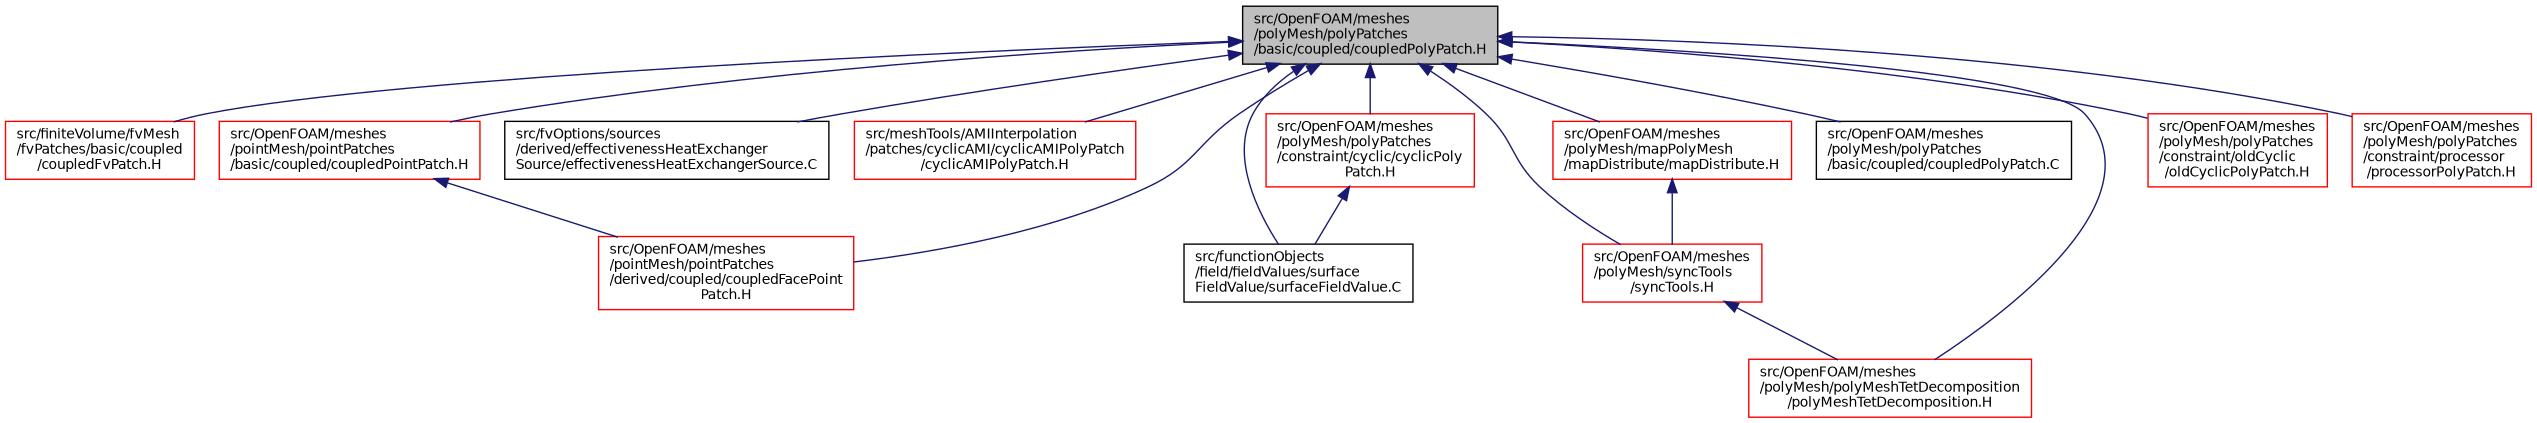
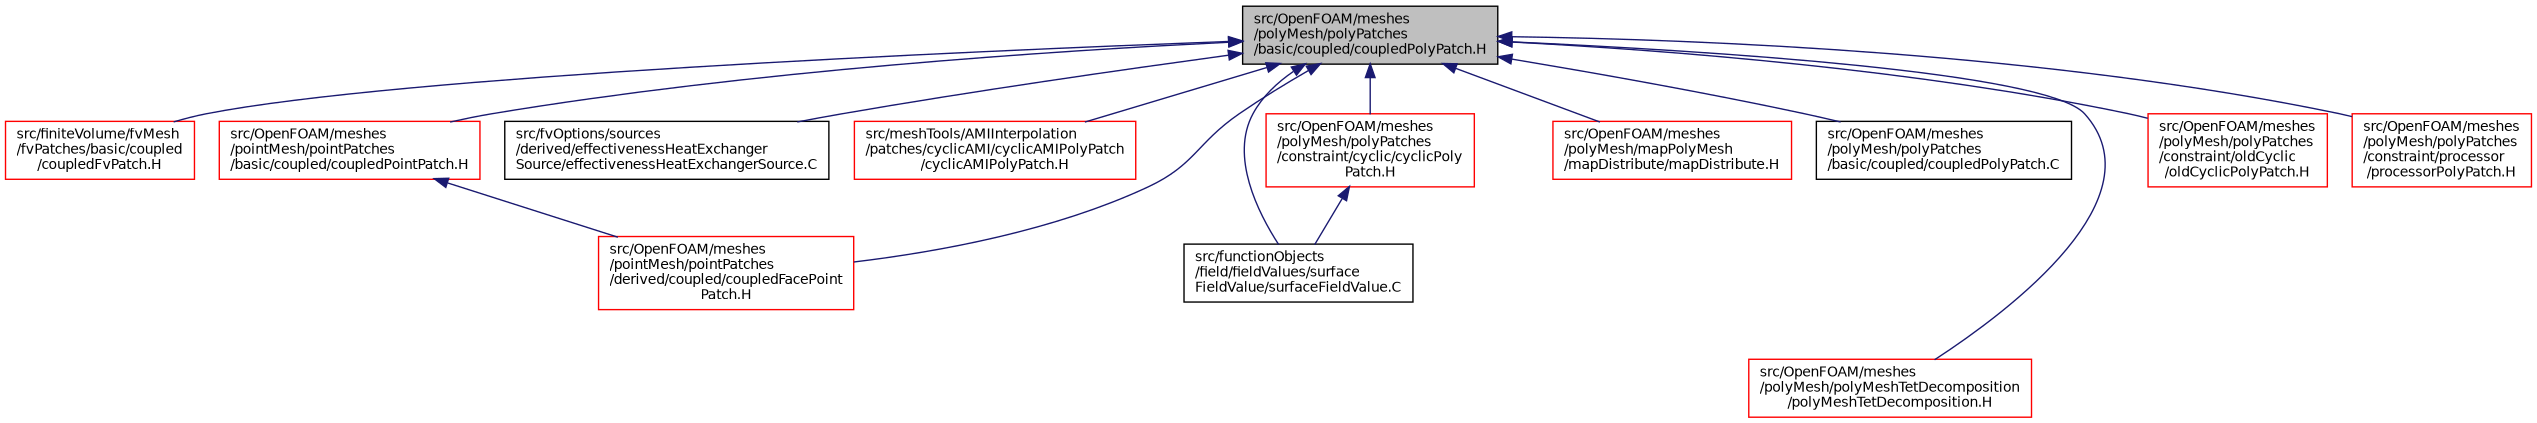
(1672, 273) -> none
